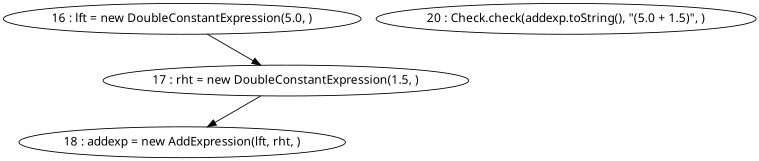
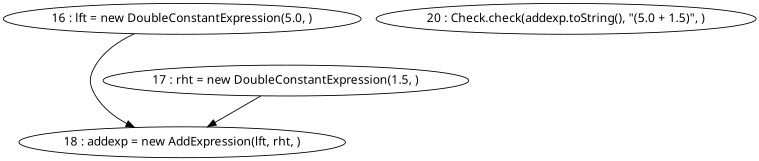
(230, 47) -> (91, 76)
